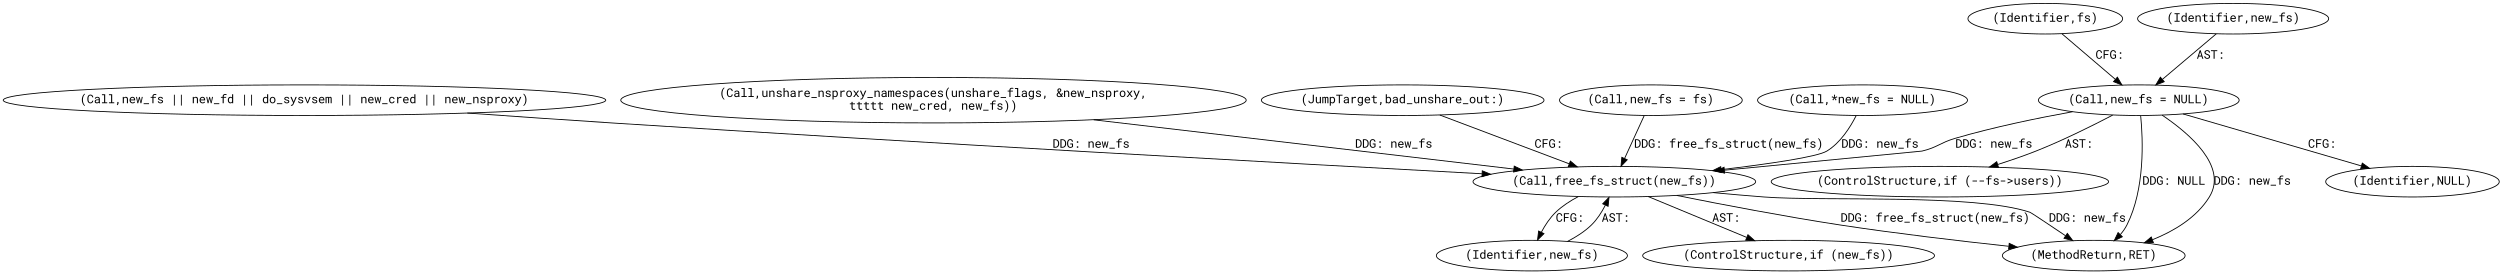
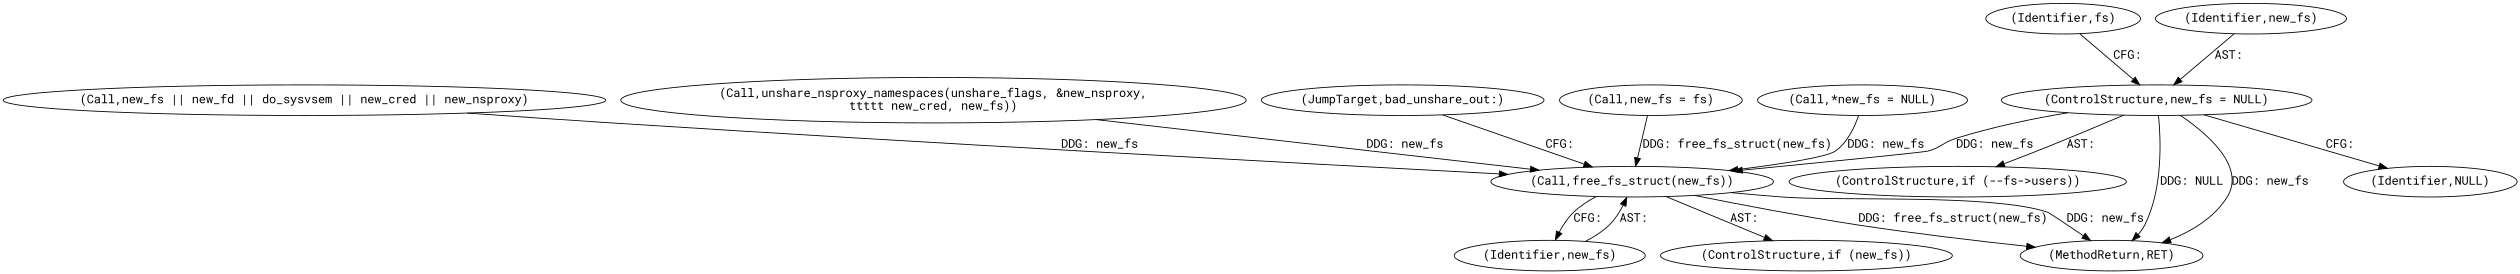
(2139, 100) -> (2157, 100)
